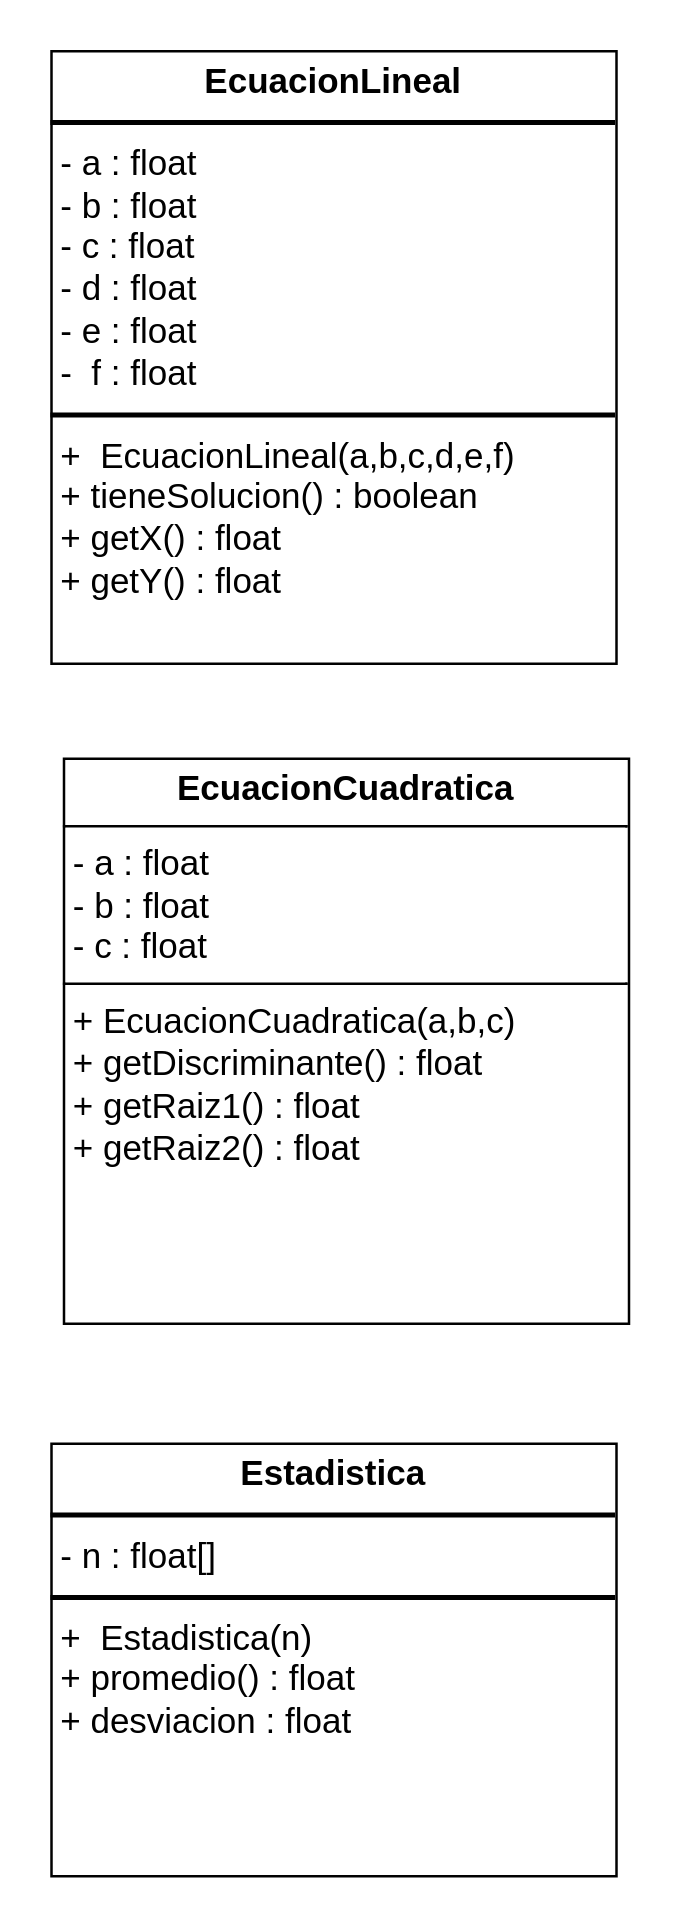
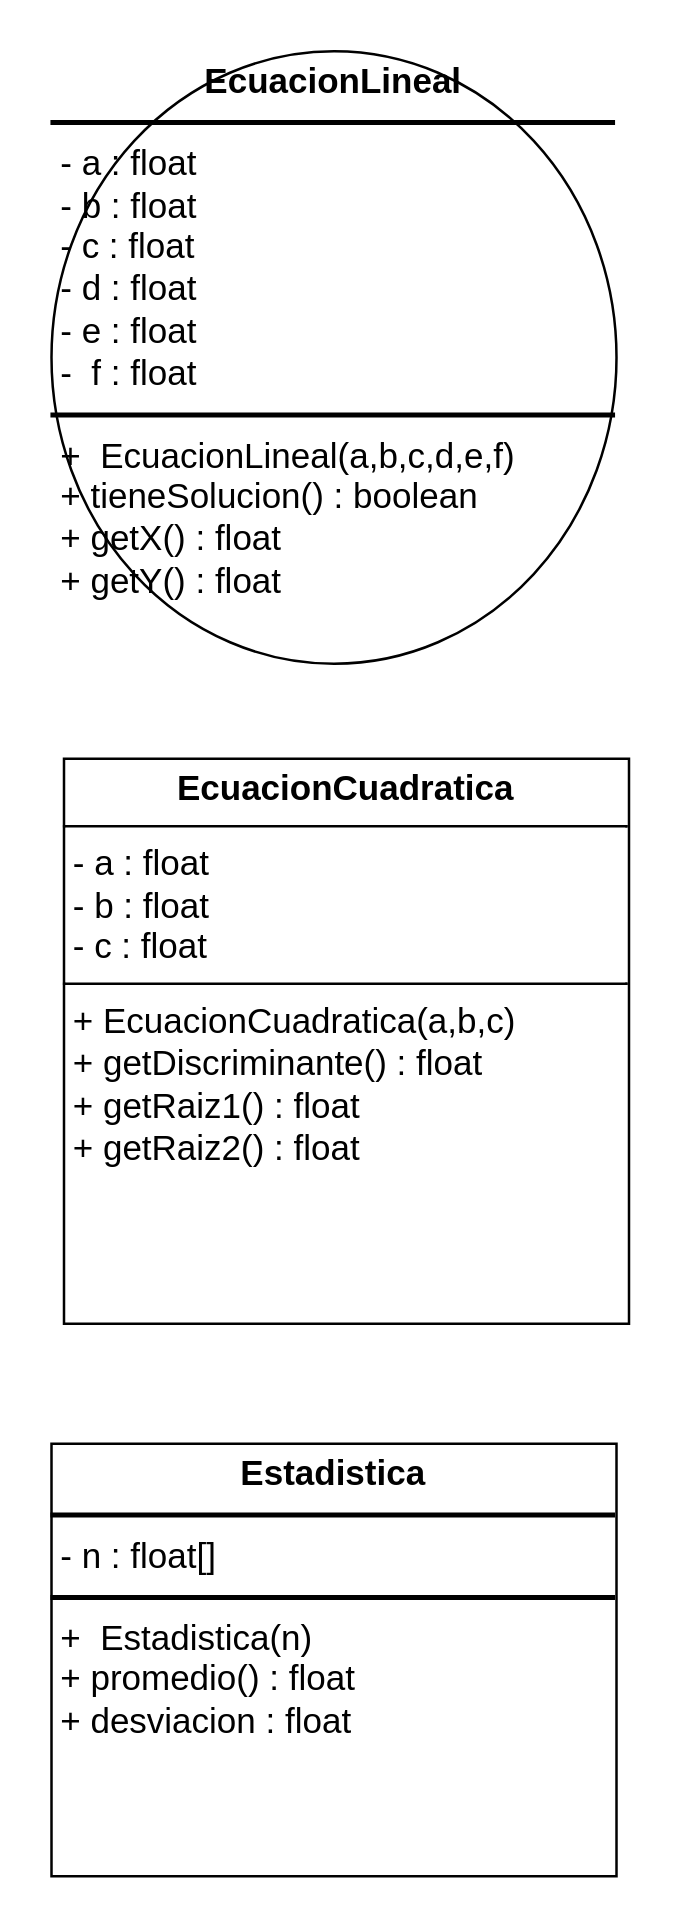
(334, 358) -> (334, 358)
